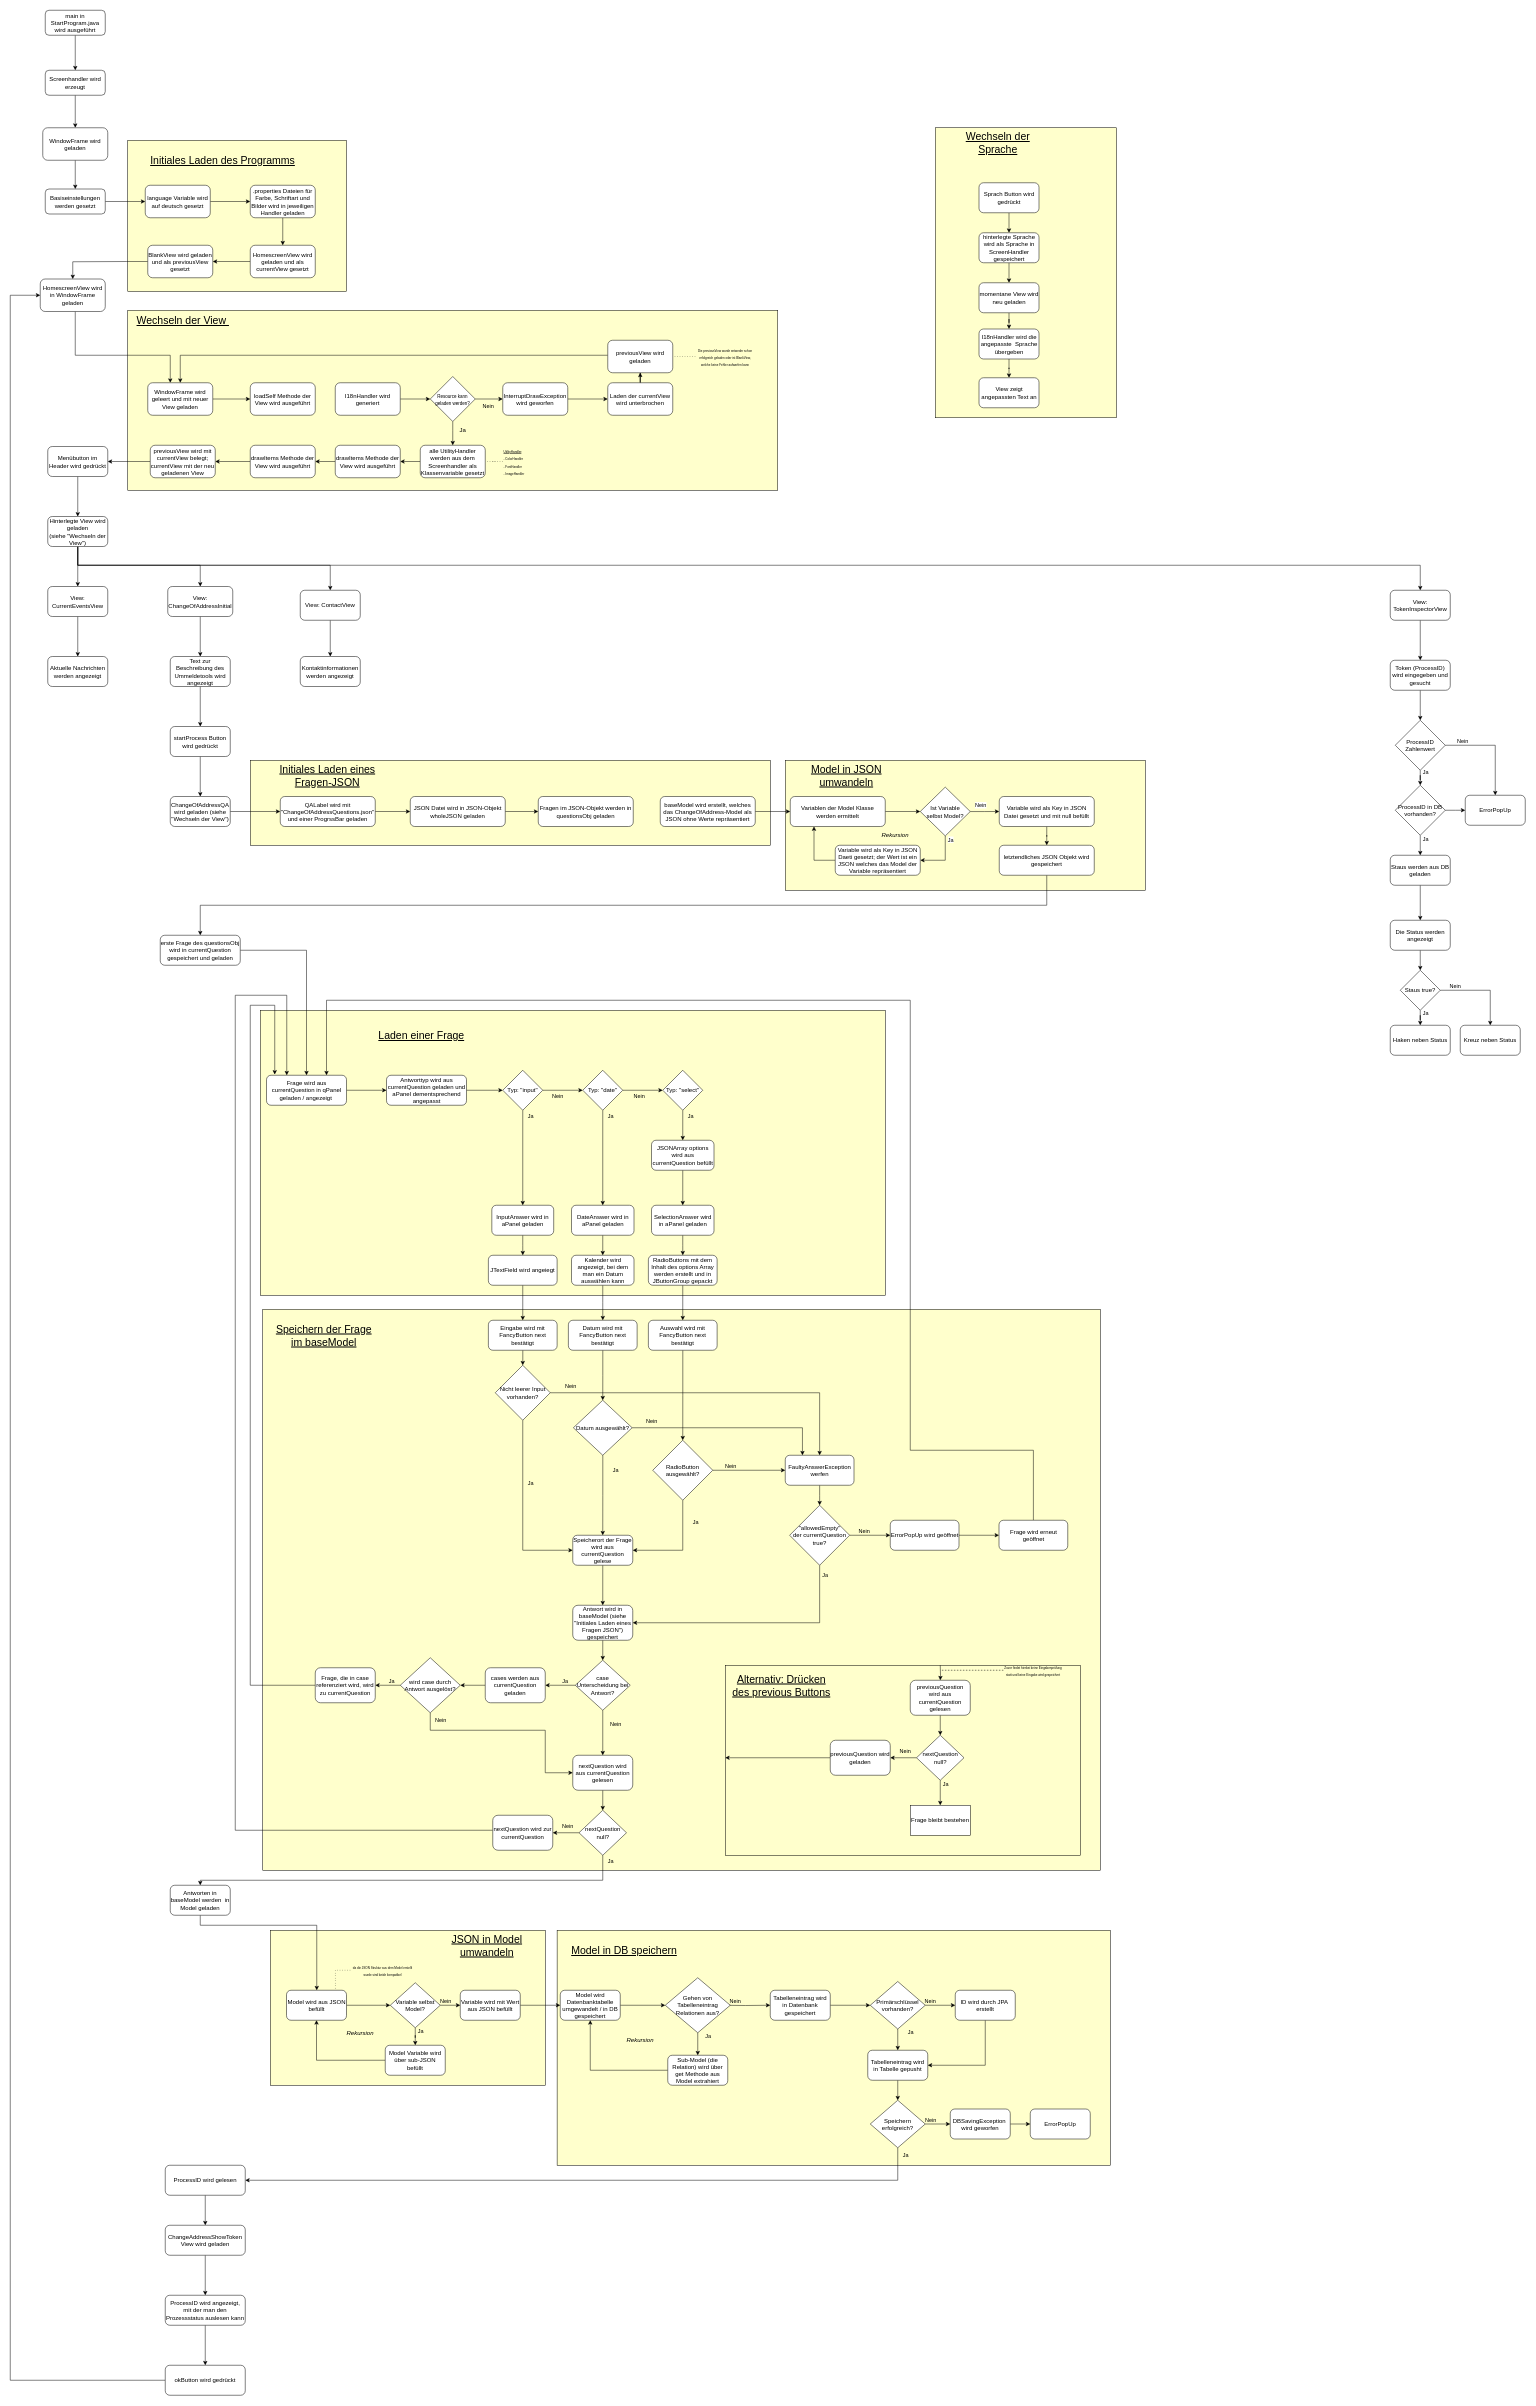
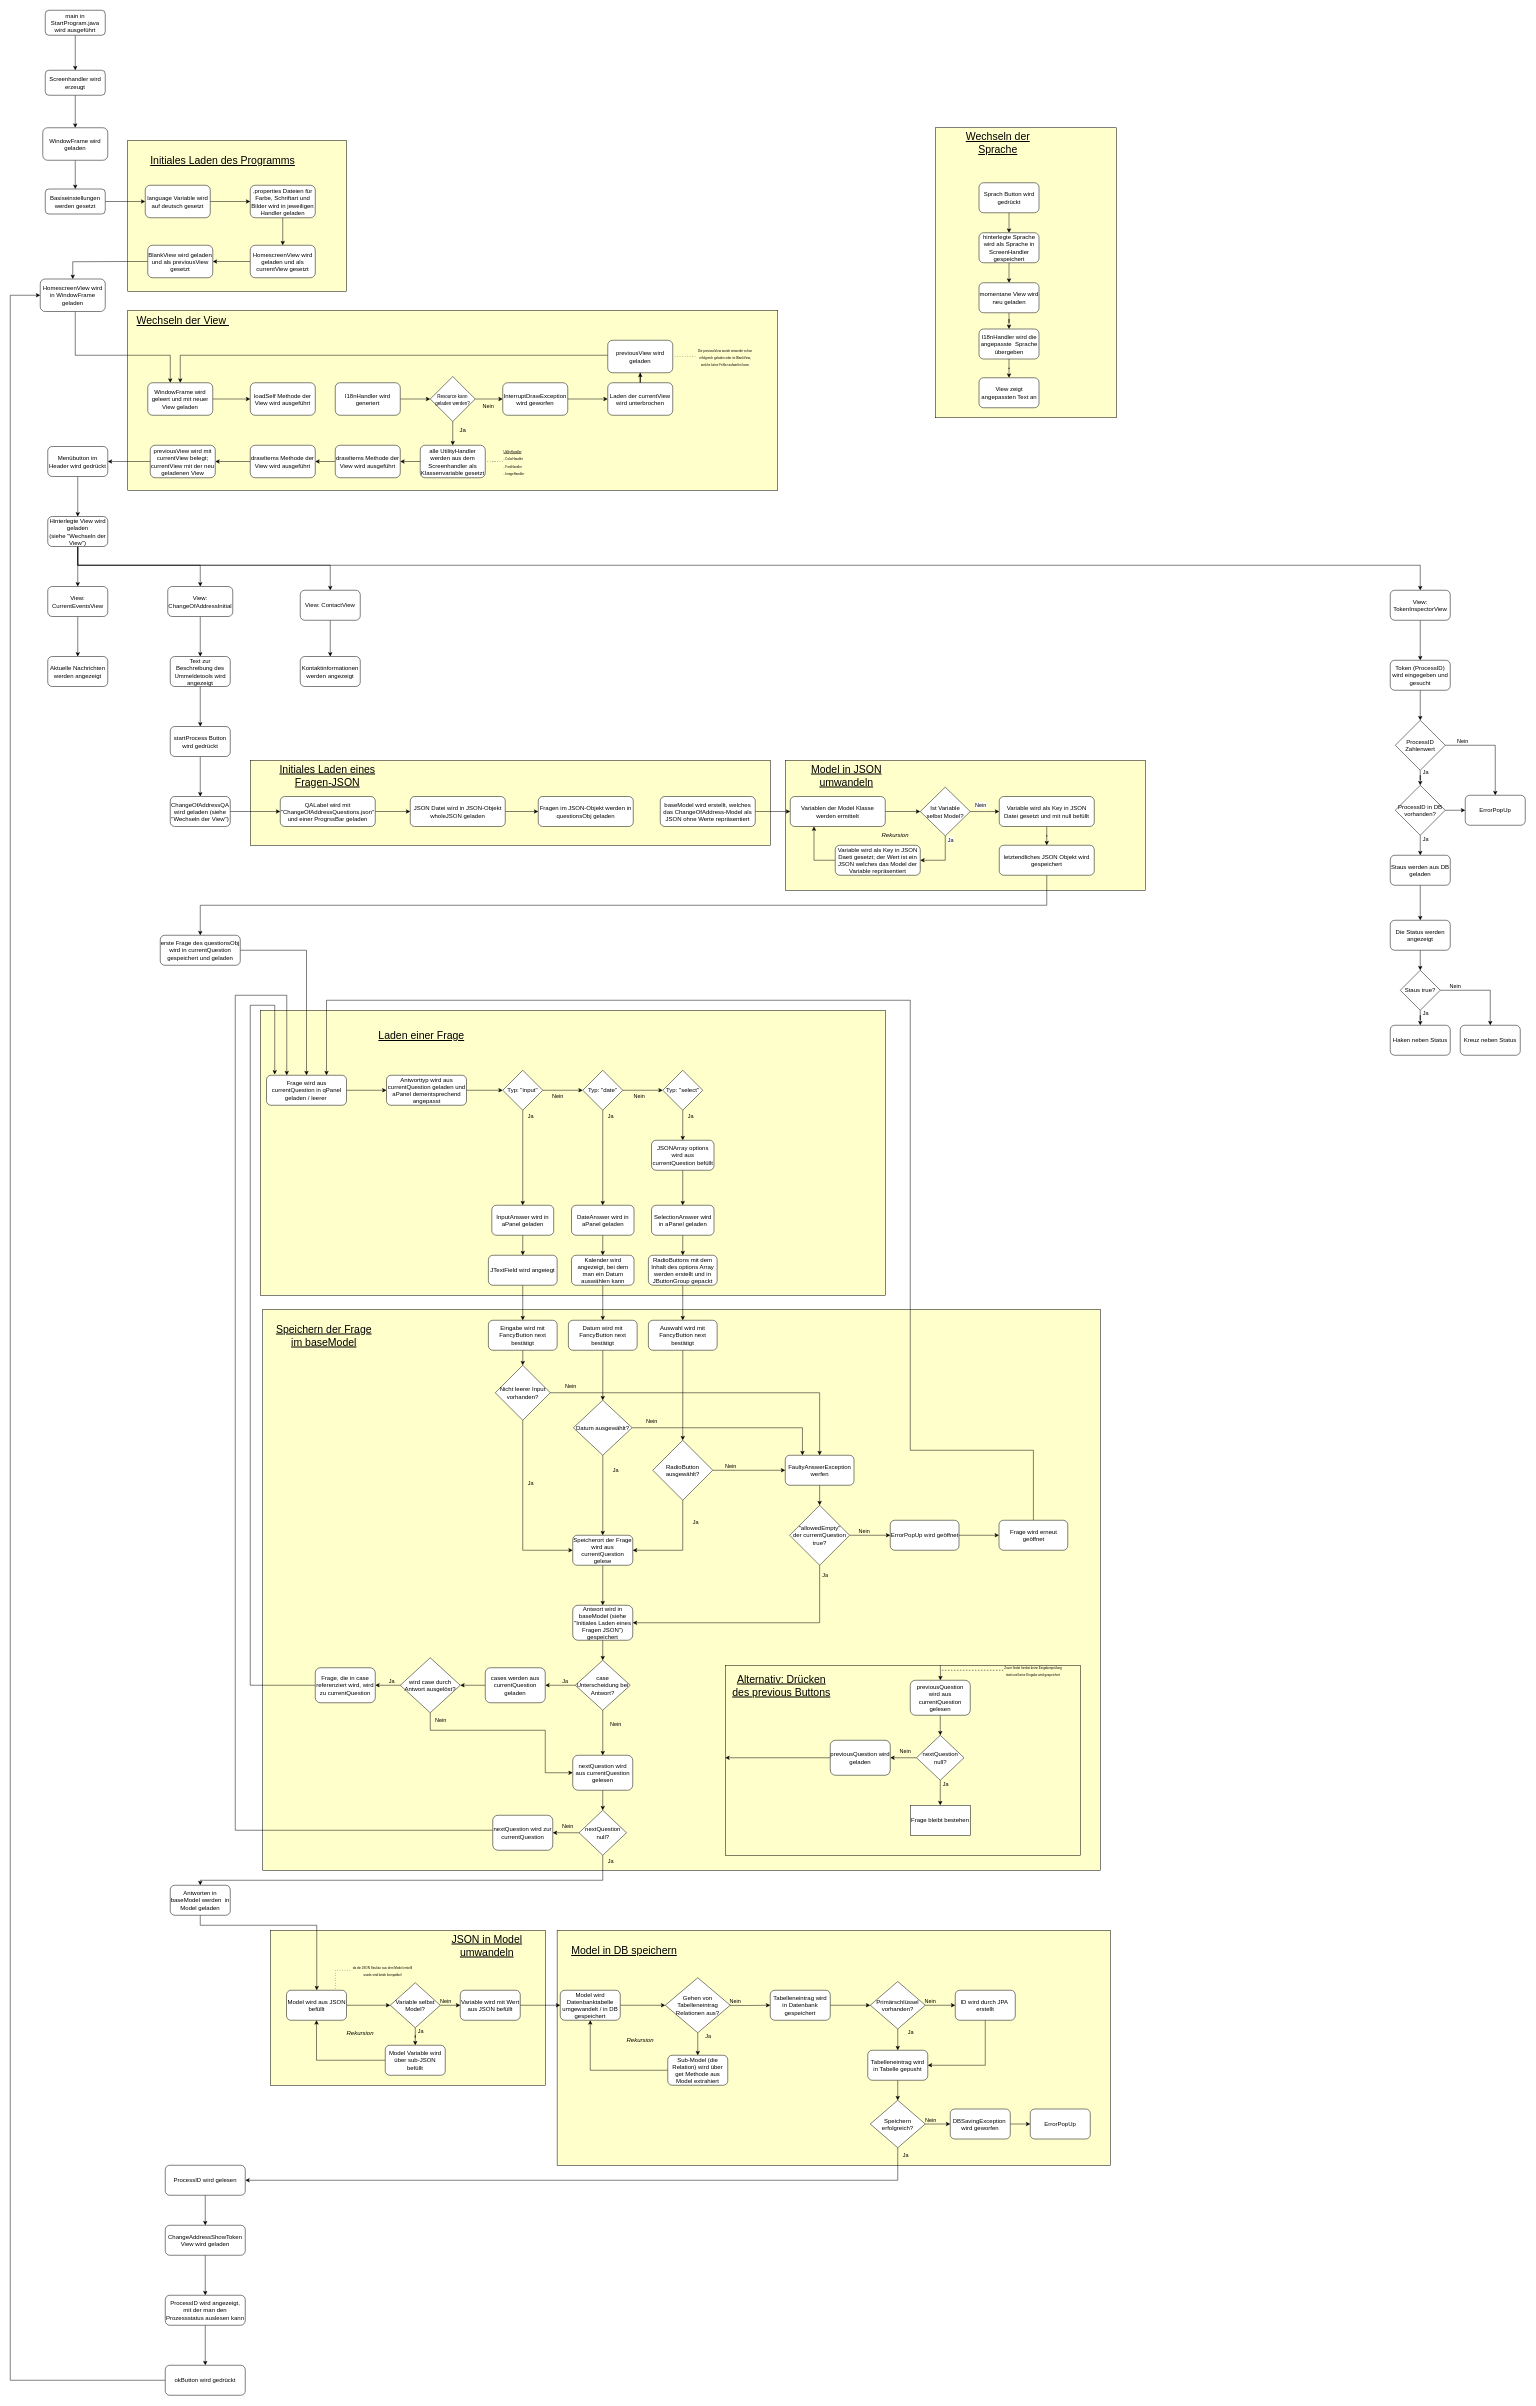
(307, 1090) -> (307, 1090)
